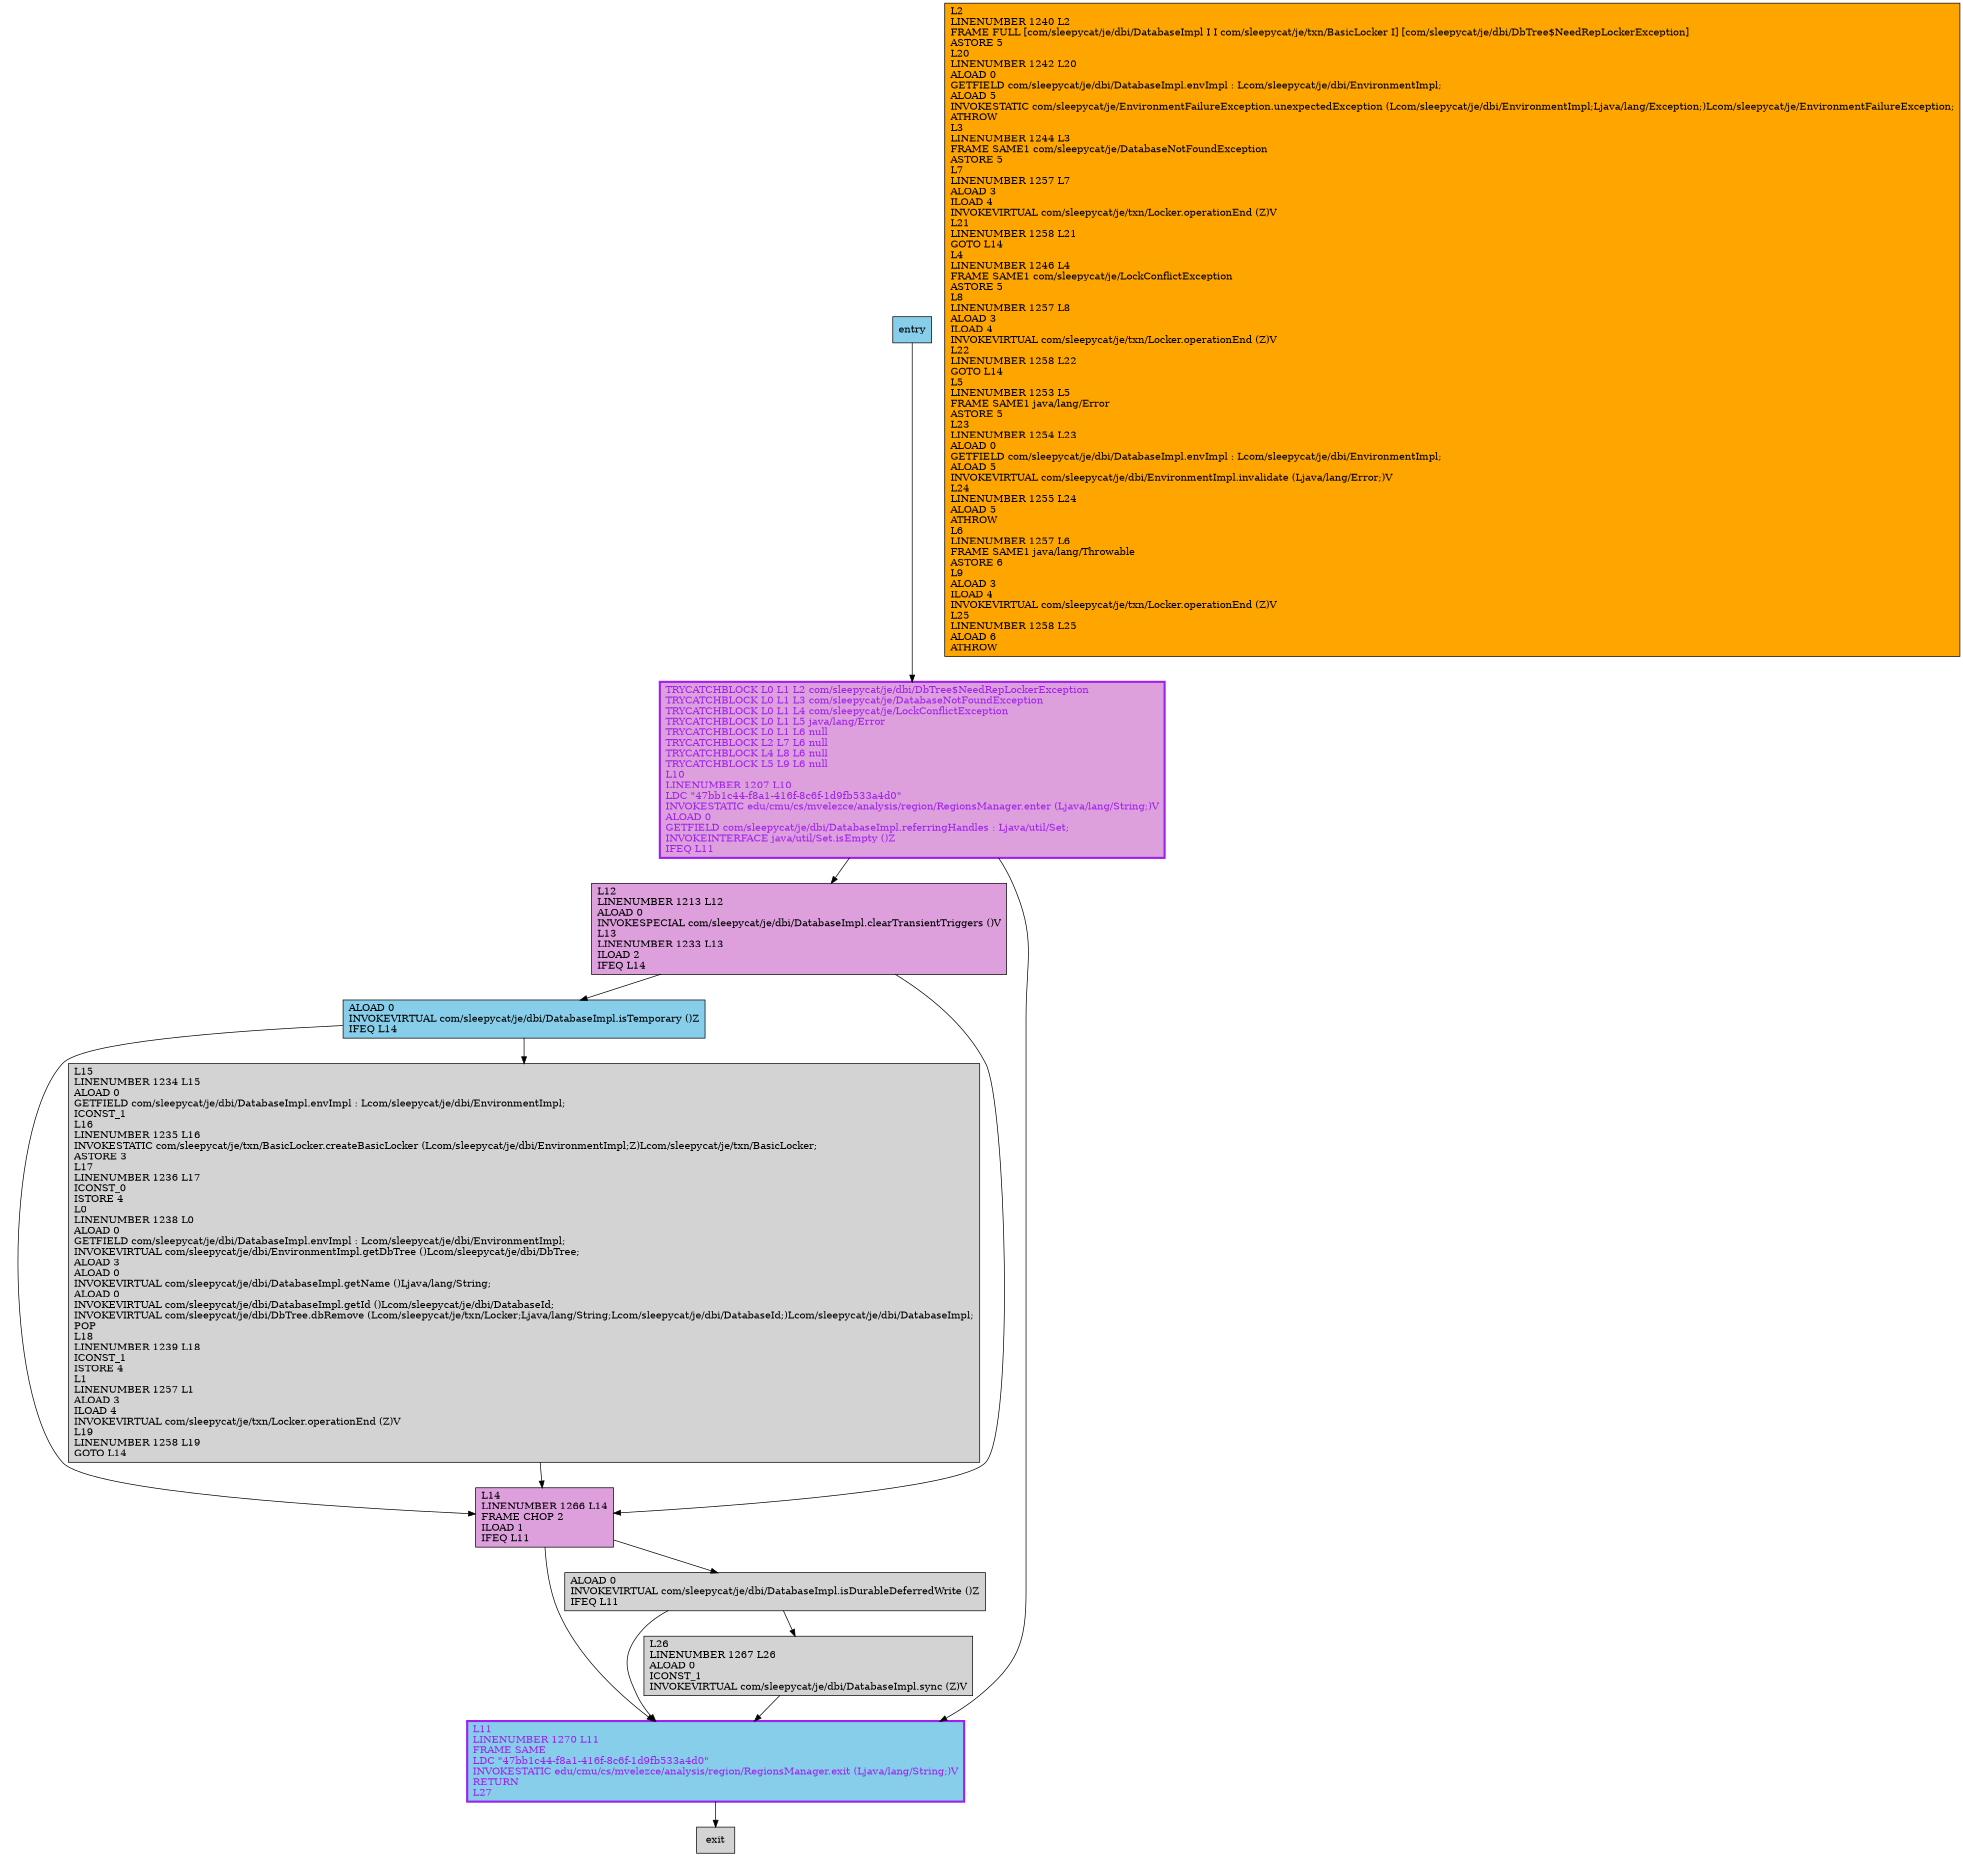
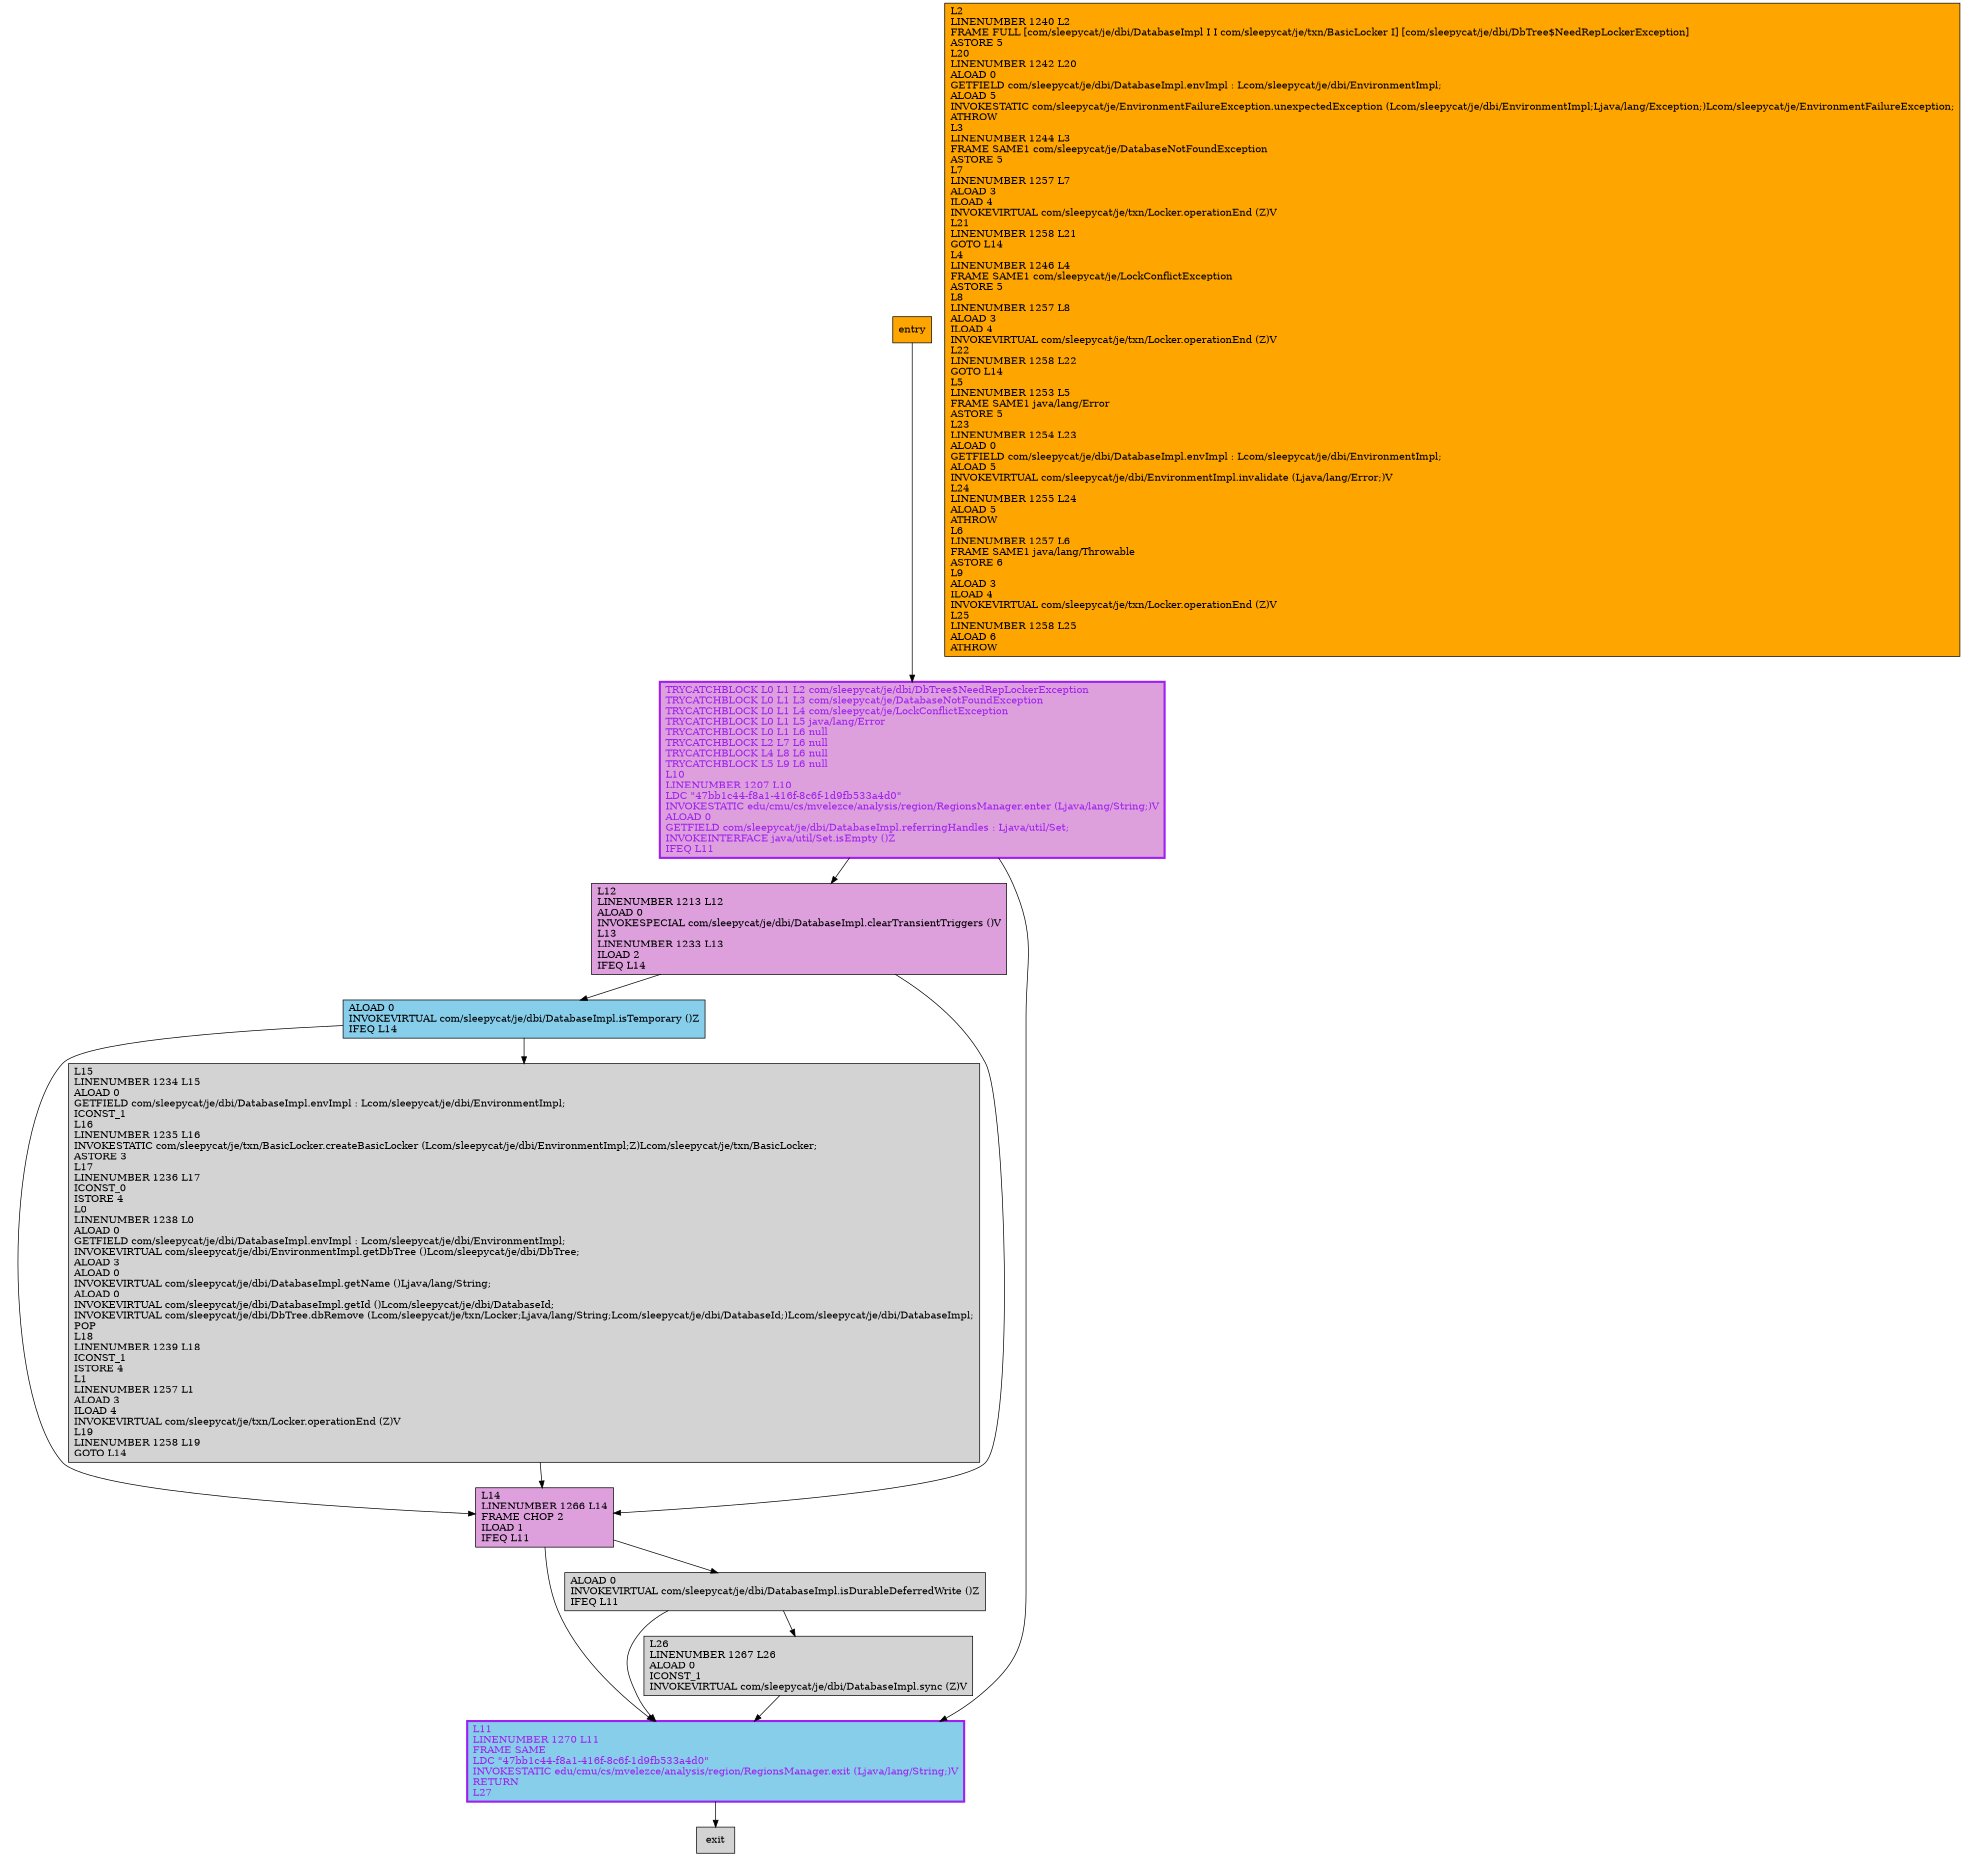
(912, 330) -> (912, 330)
